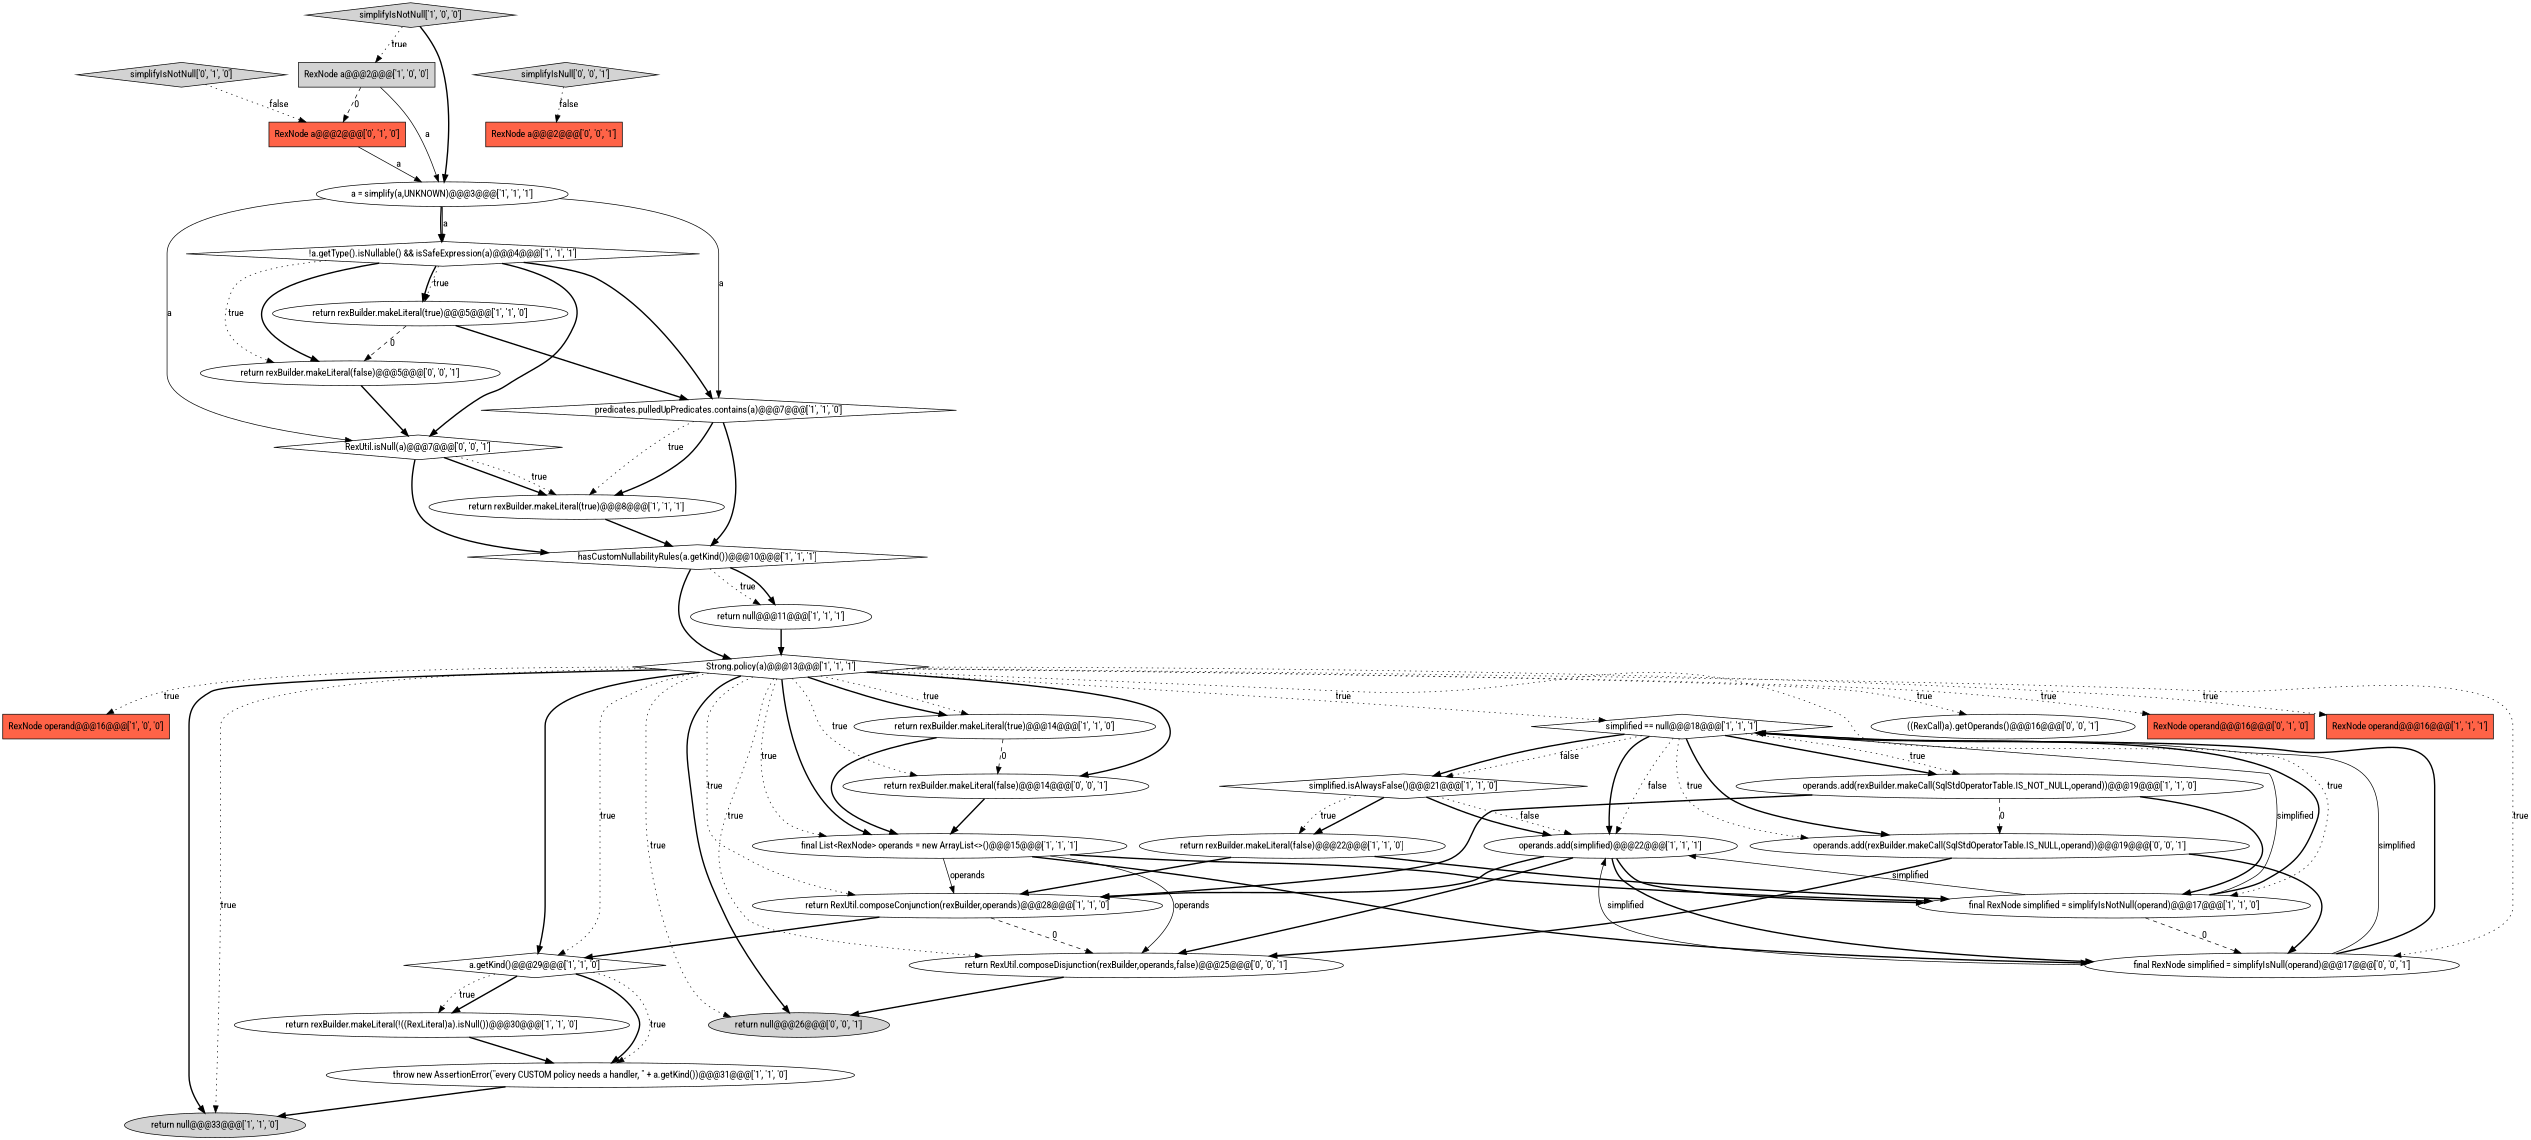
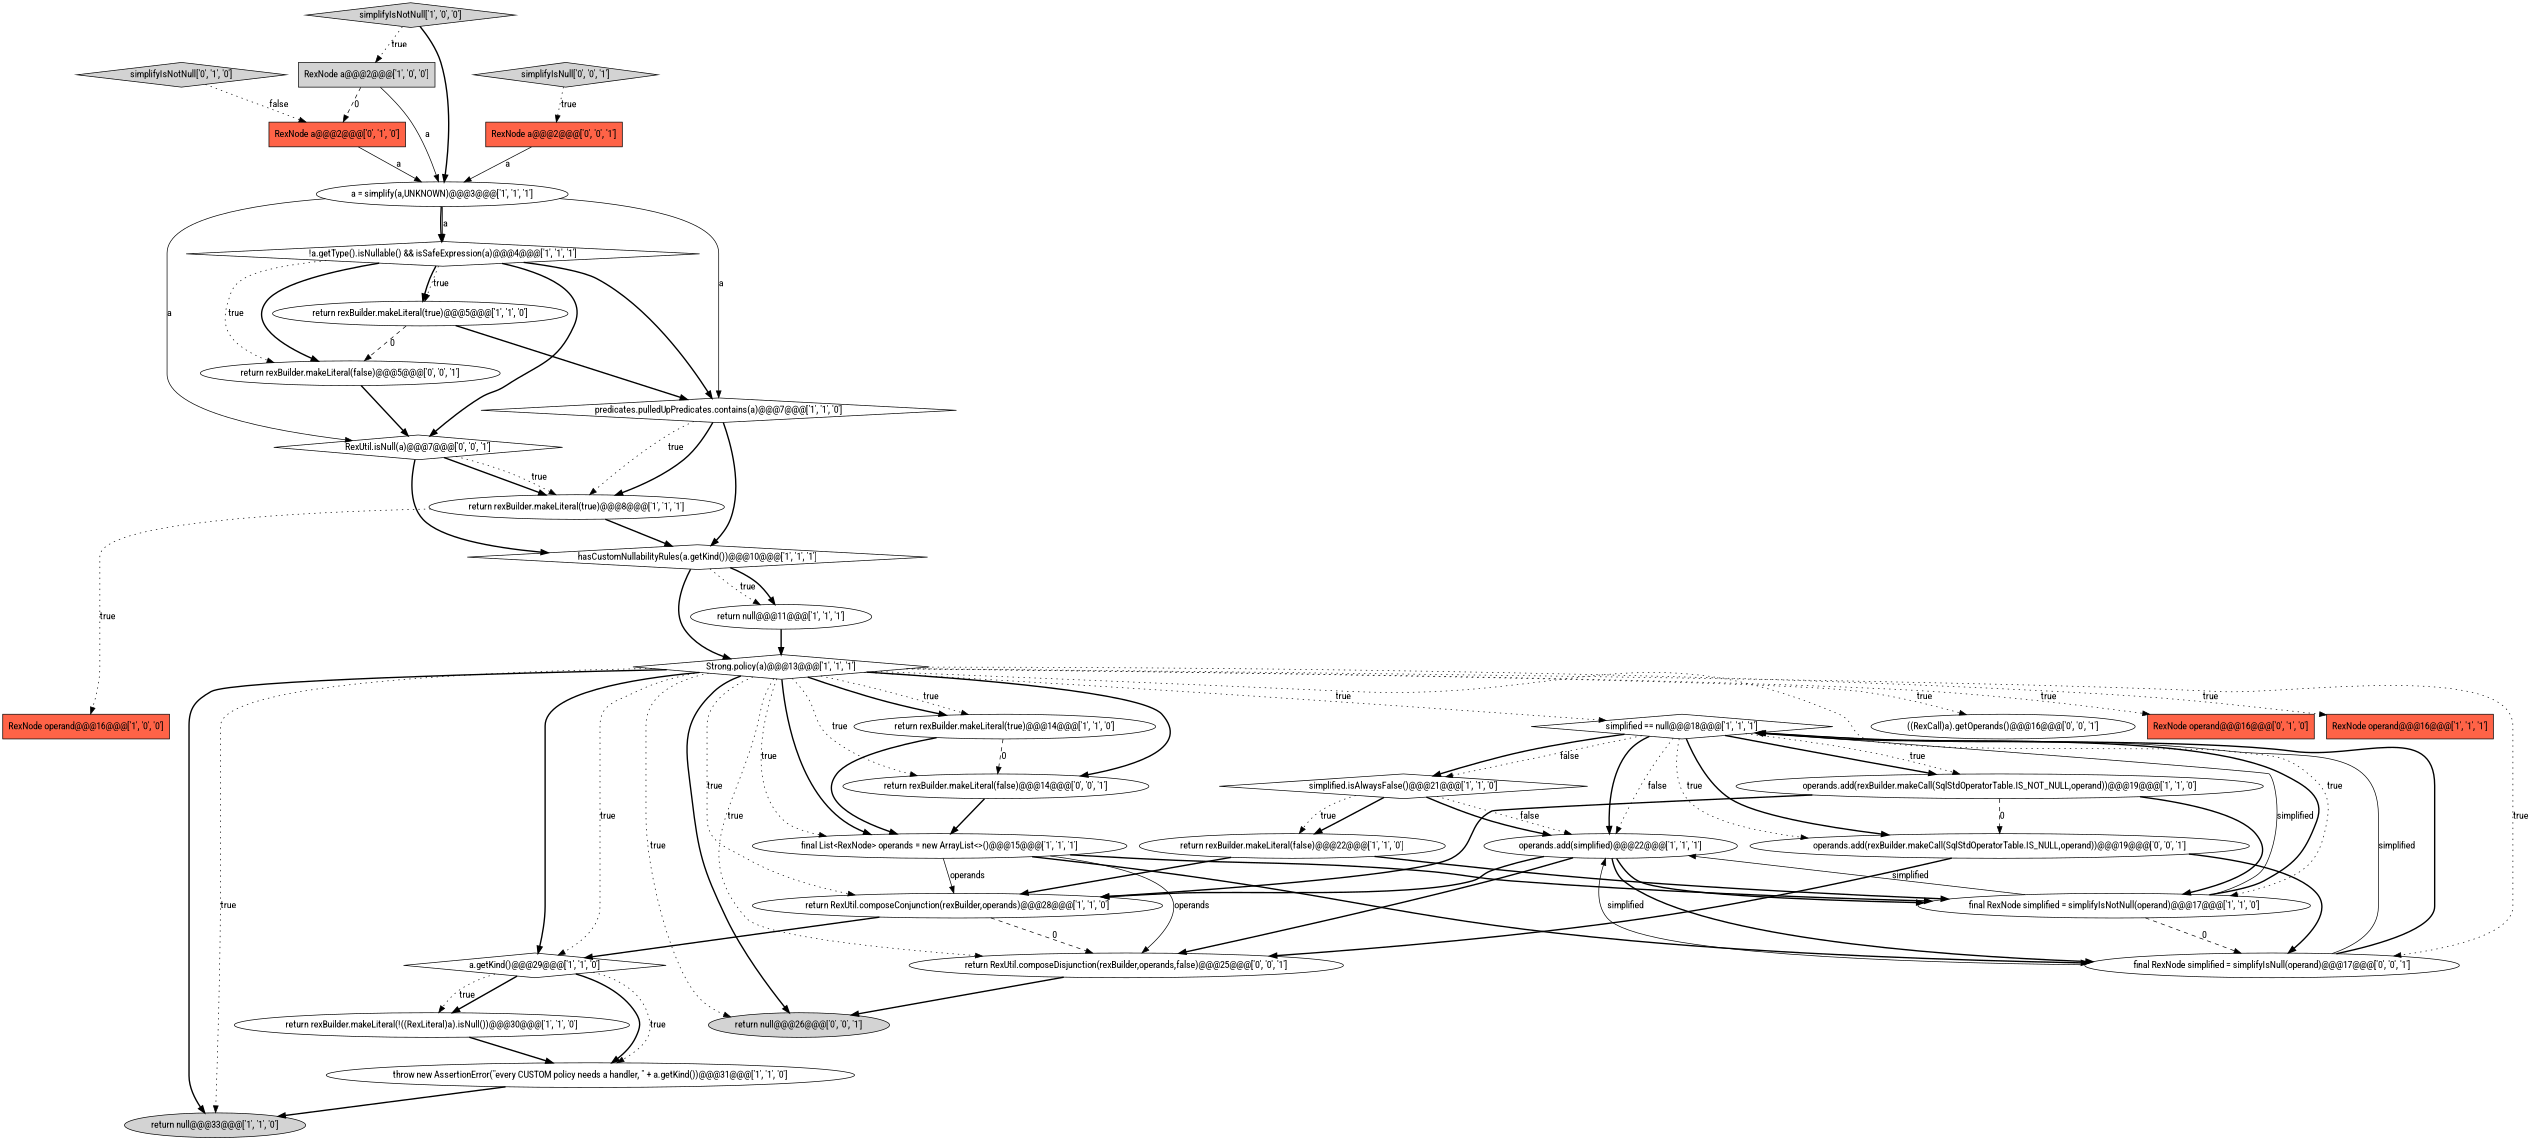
(569, 105) -> (569, 105)
none -> (501, 163)
(371, 672) -> (185, 525)
